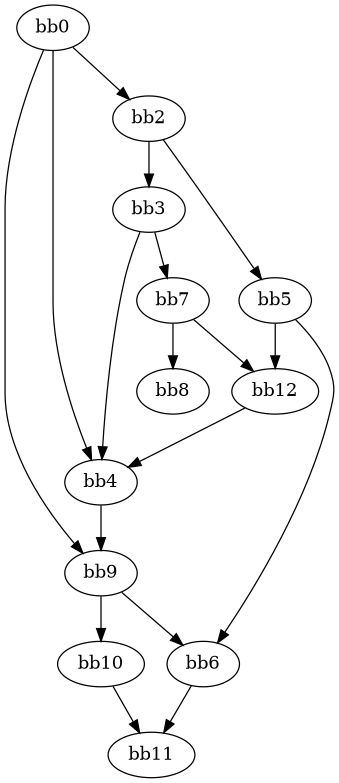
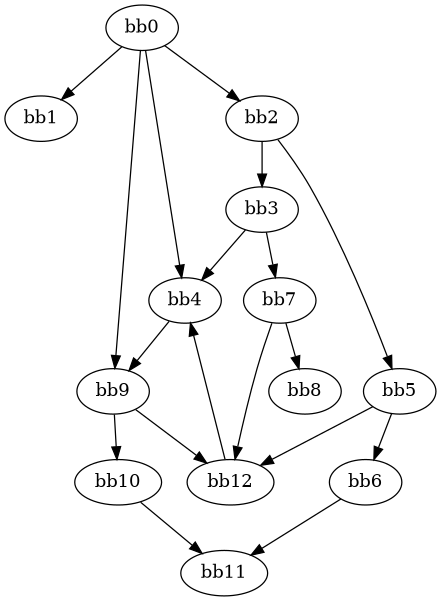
none -> (41, 119)
(147, 615) -> (166, 433)
